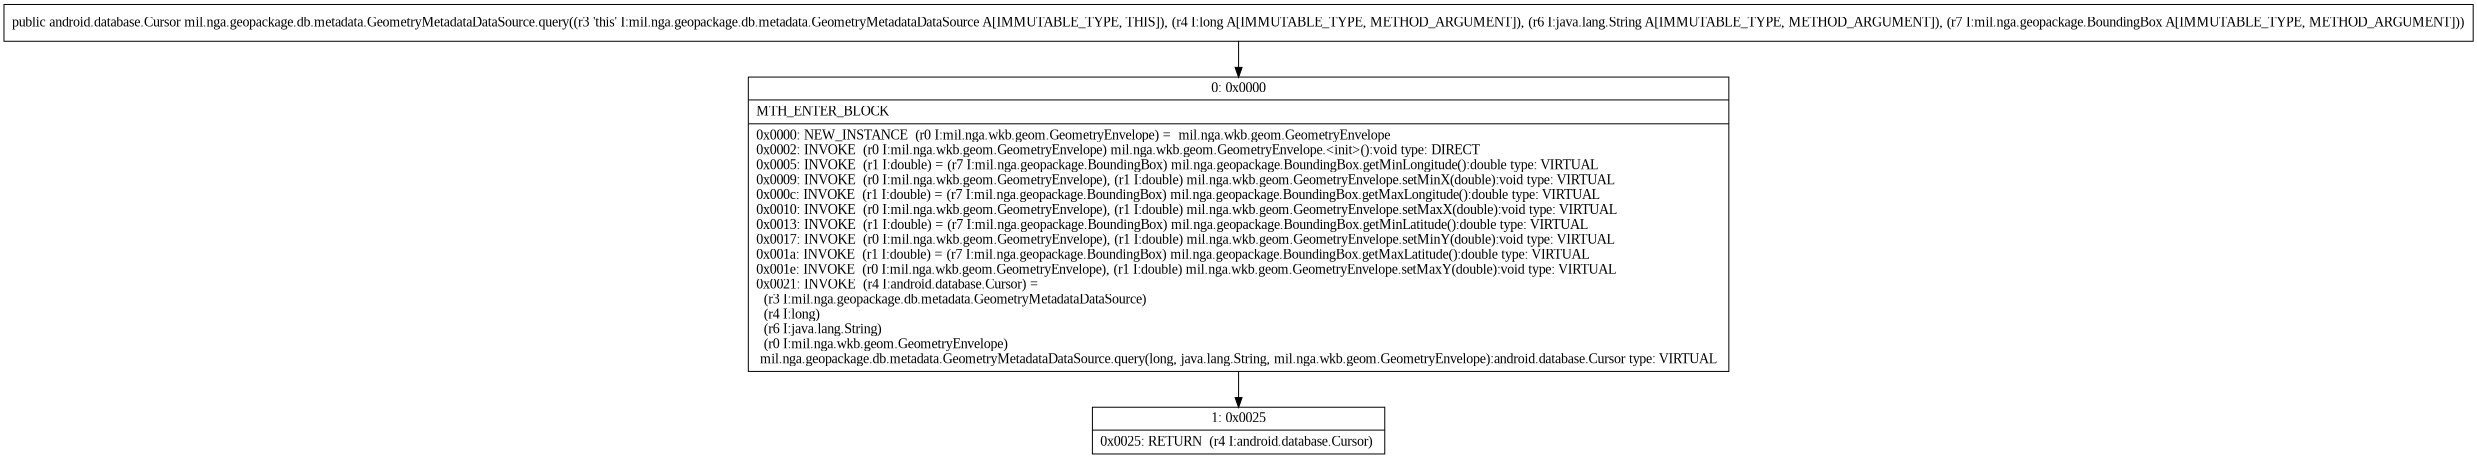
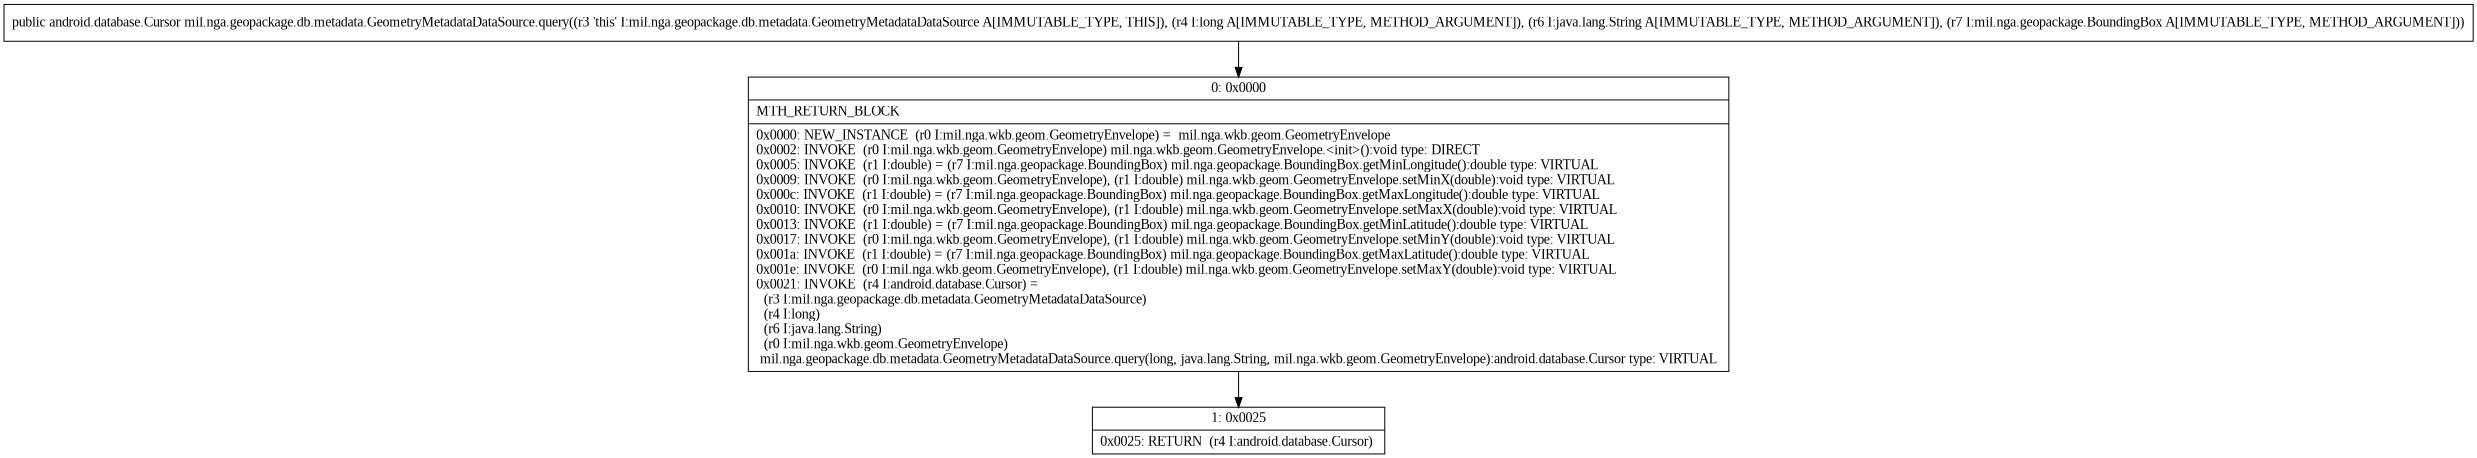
(823, 111) -> (828, 111)
